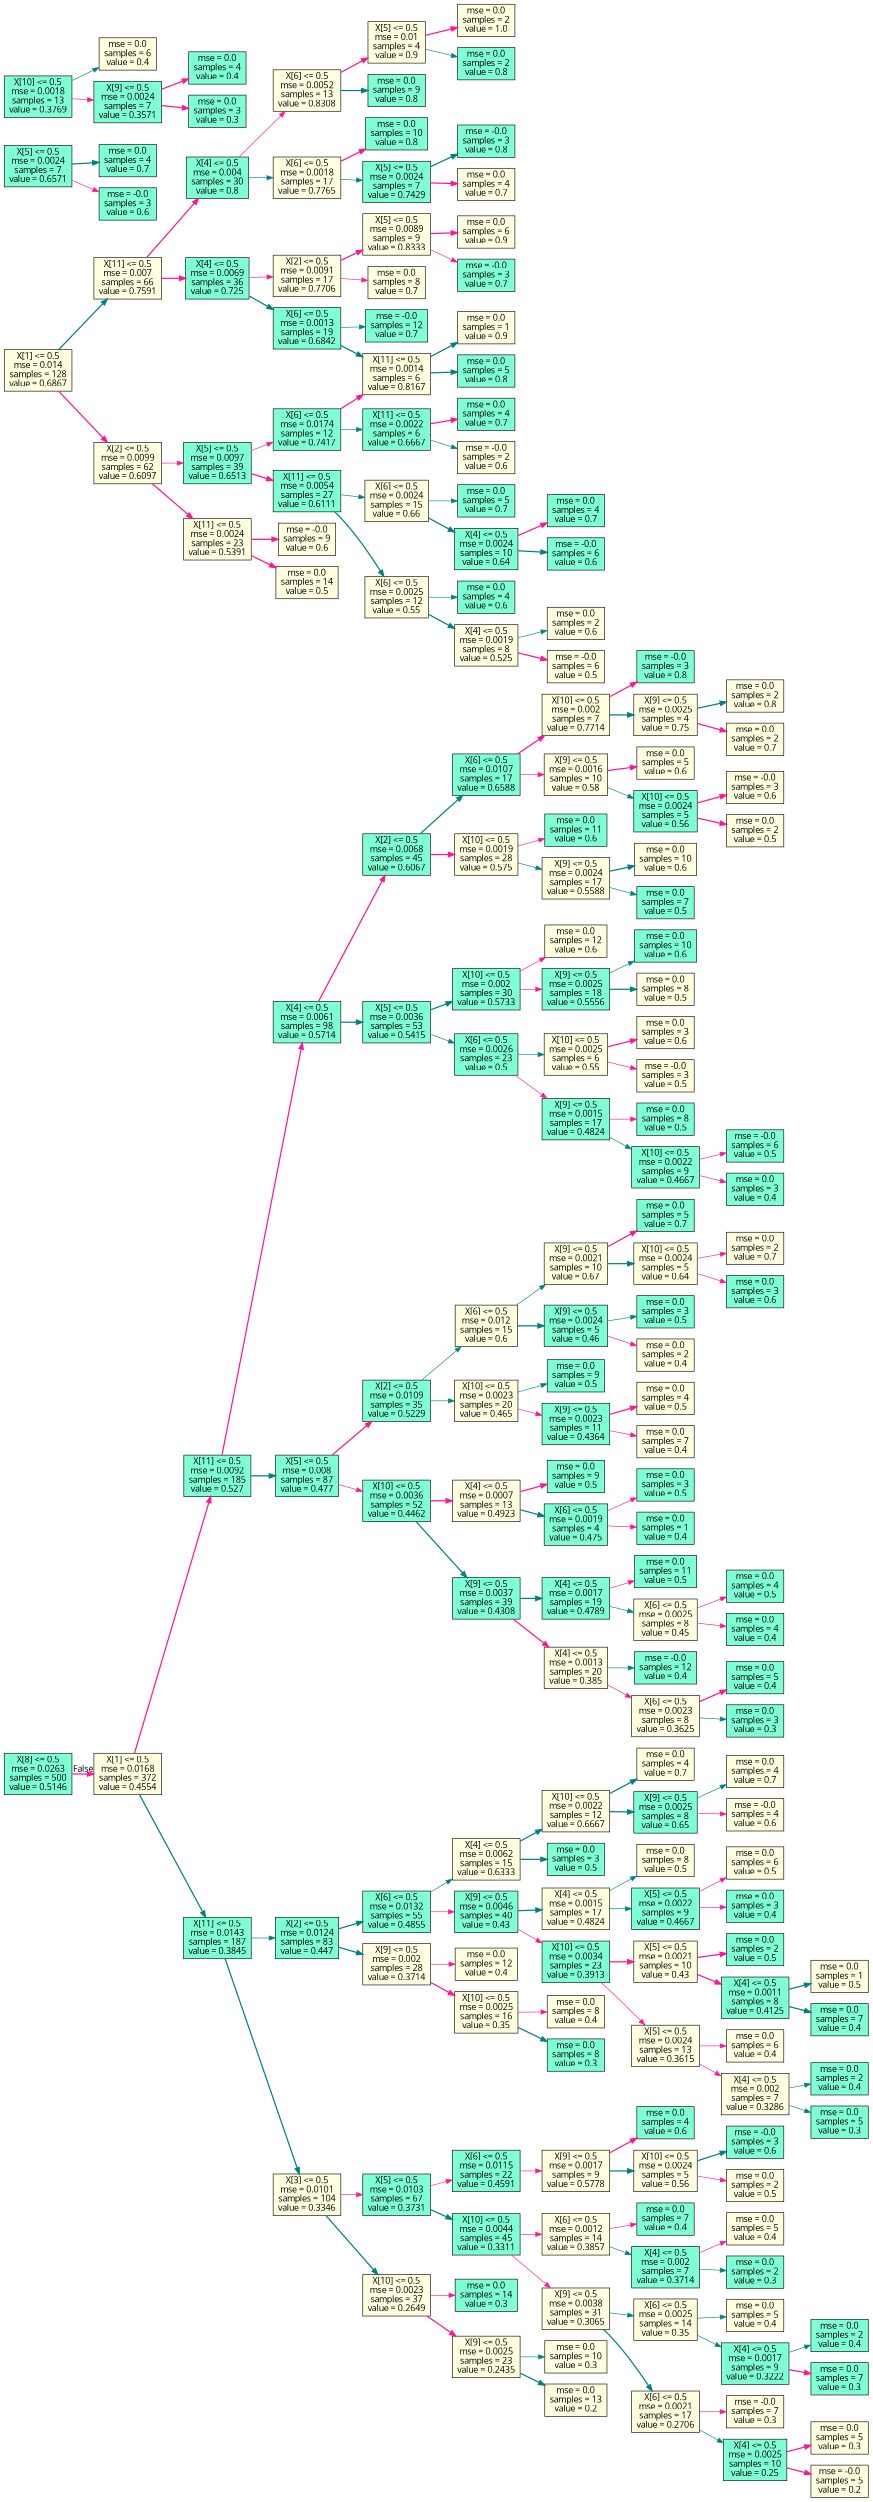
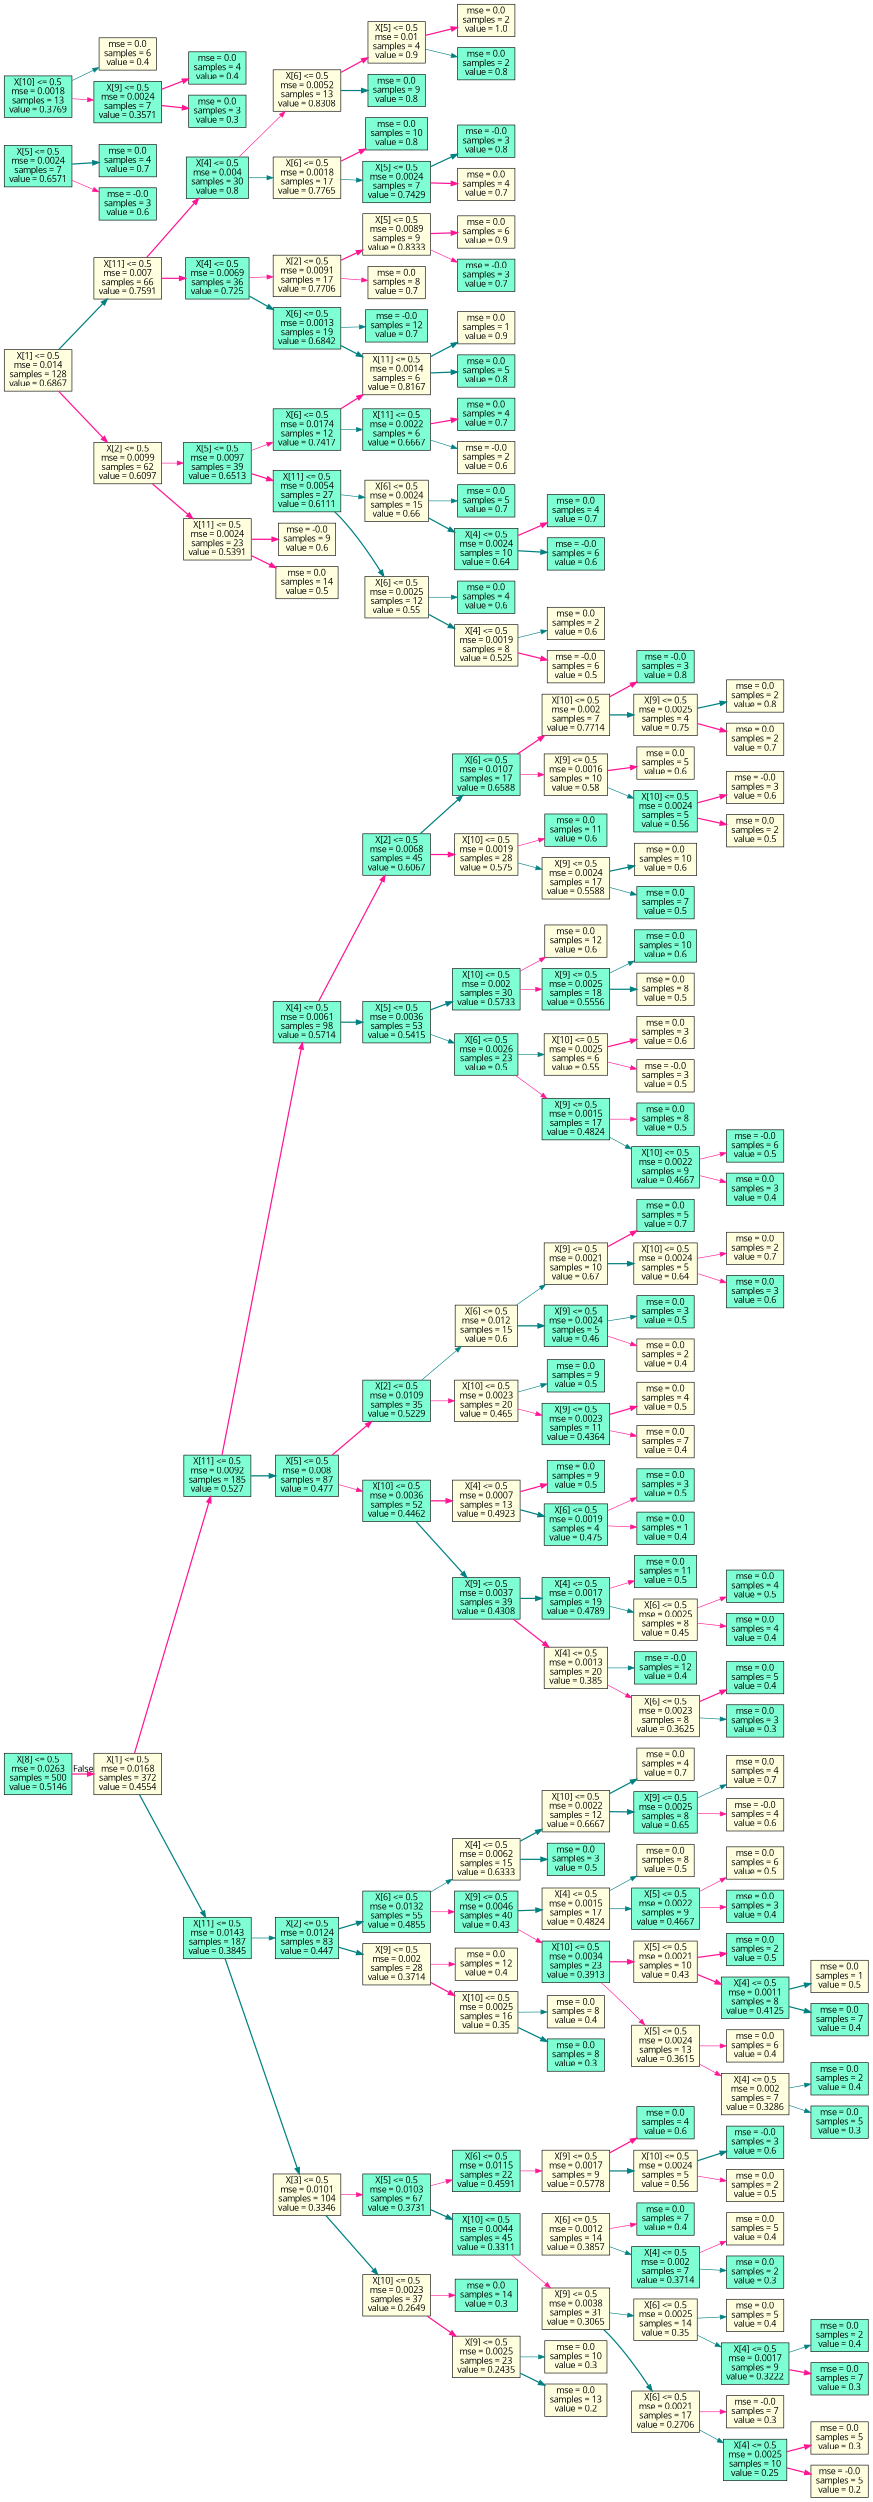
(439, 1401) -> (439, 1401)
(529, 2012) -> (529, 2012)
(528, 2234) -> none
